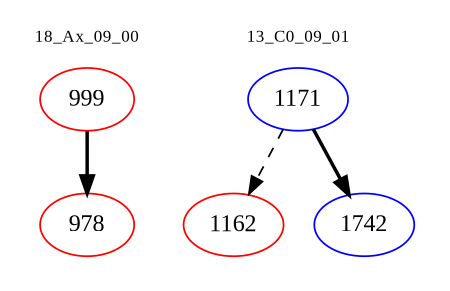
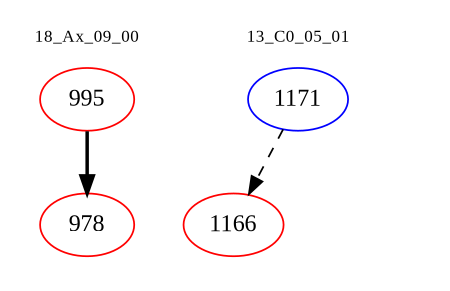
(299, 37) -> (299, 37)
(87, 99) -> (87, 99)
(234, 225) -> (234, 225)
(364, 225) -> none
